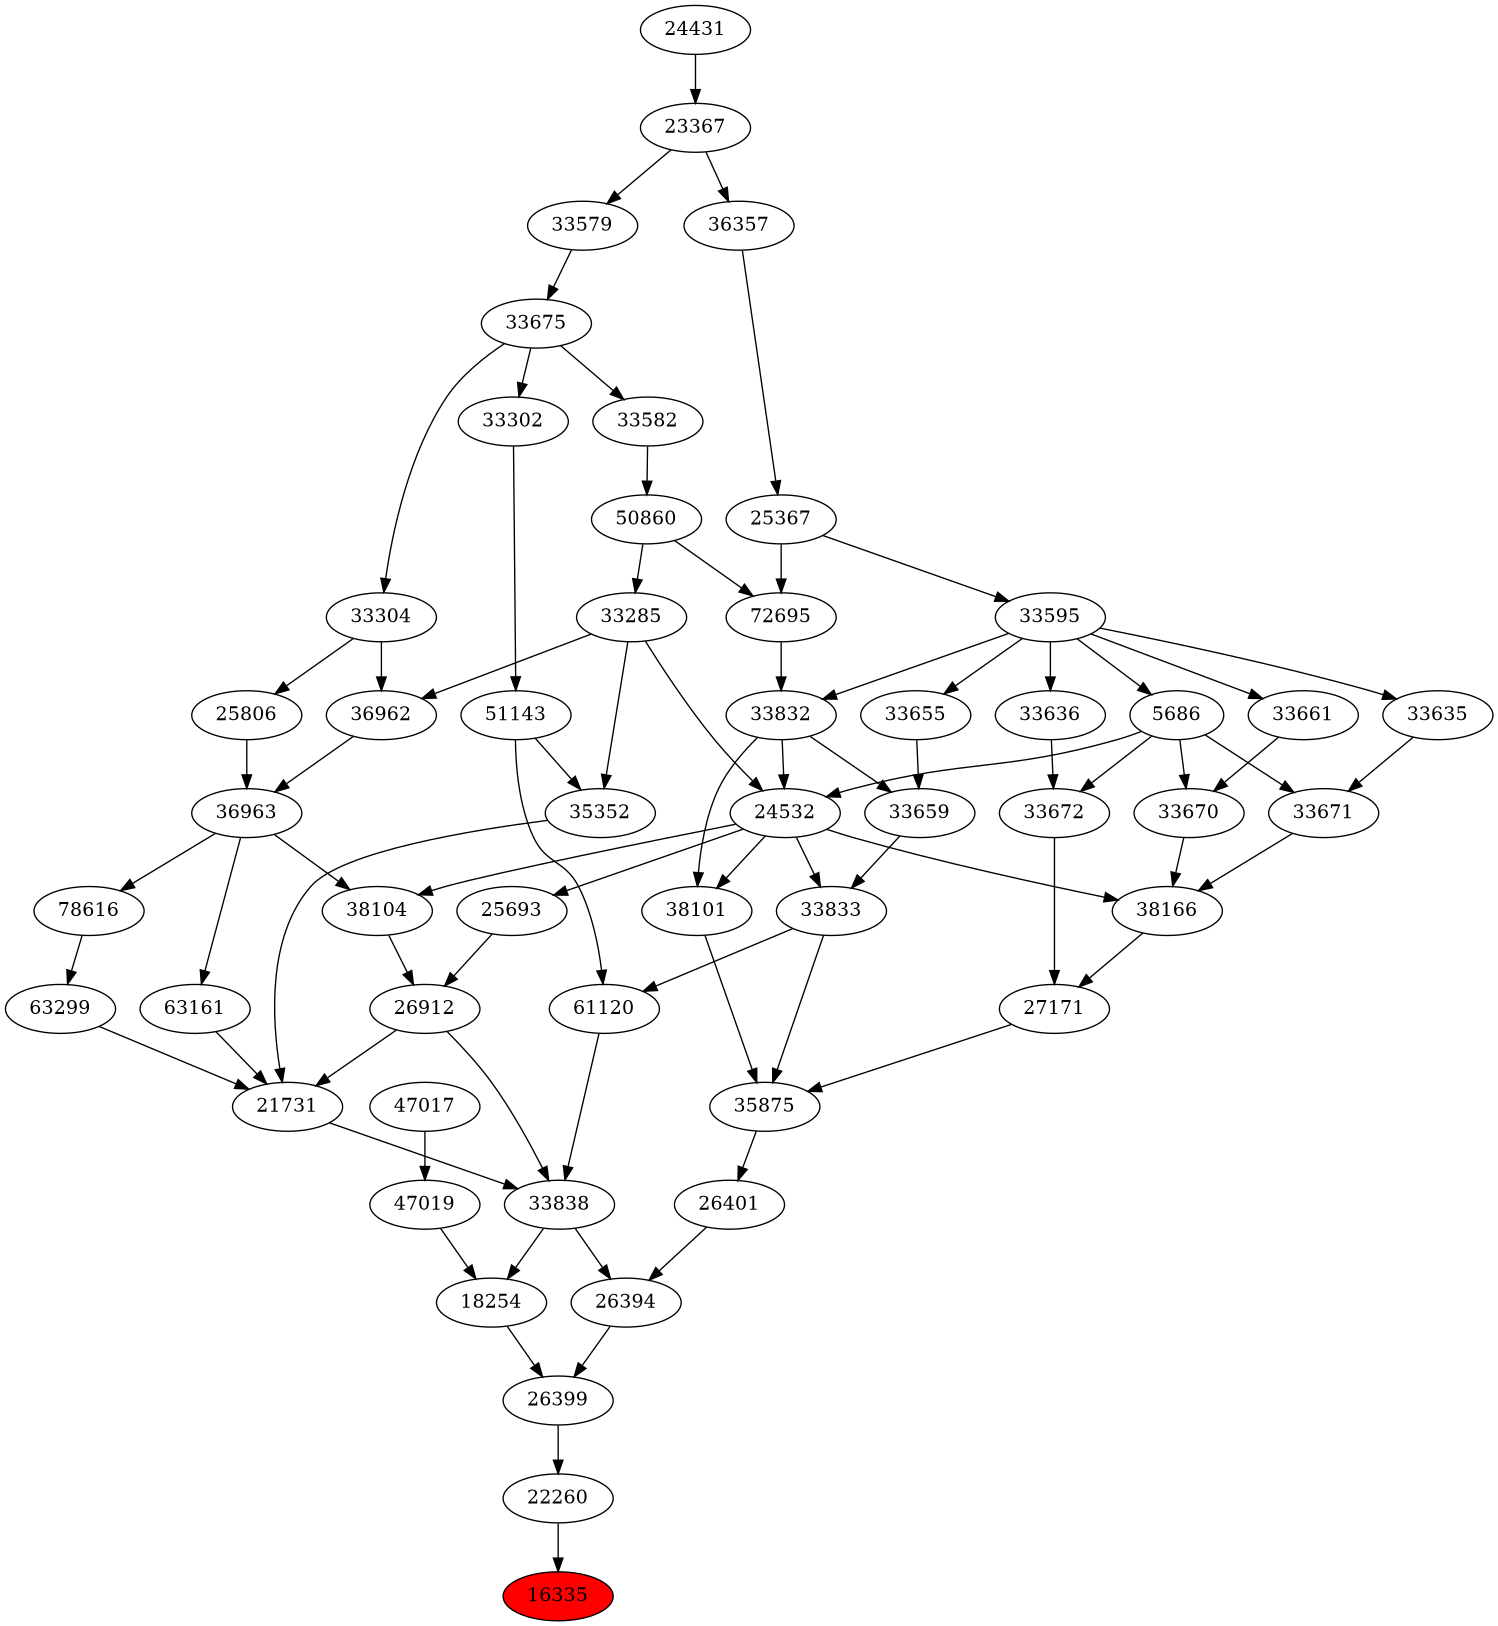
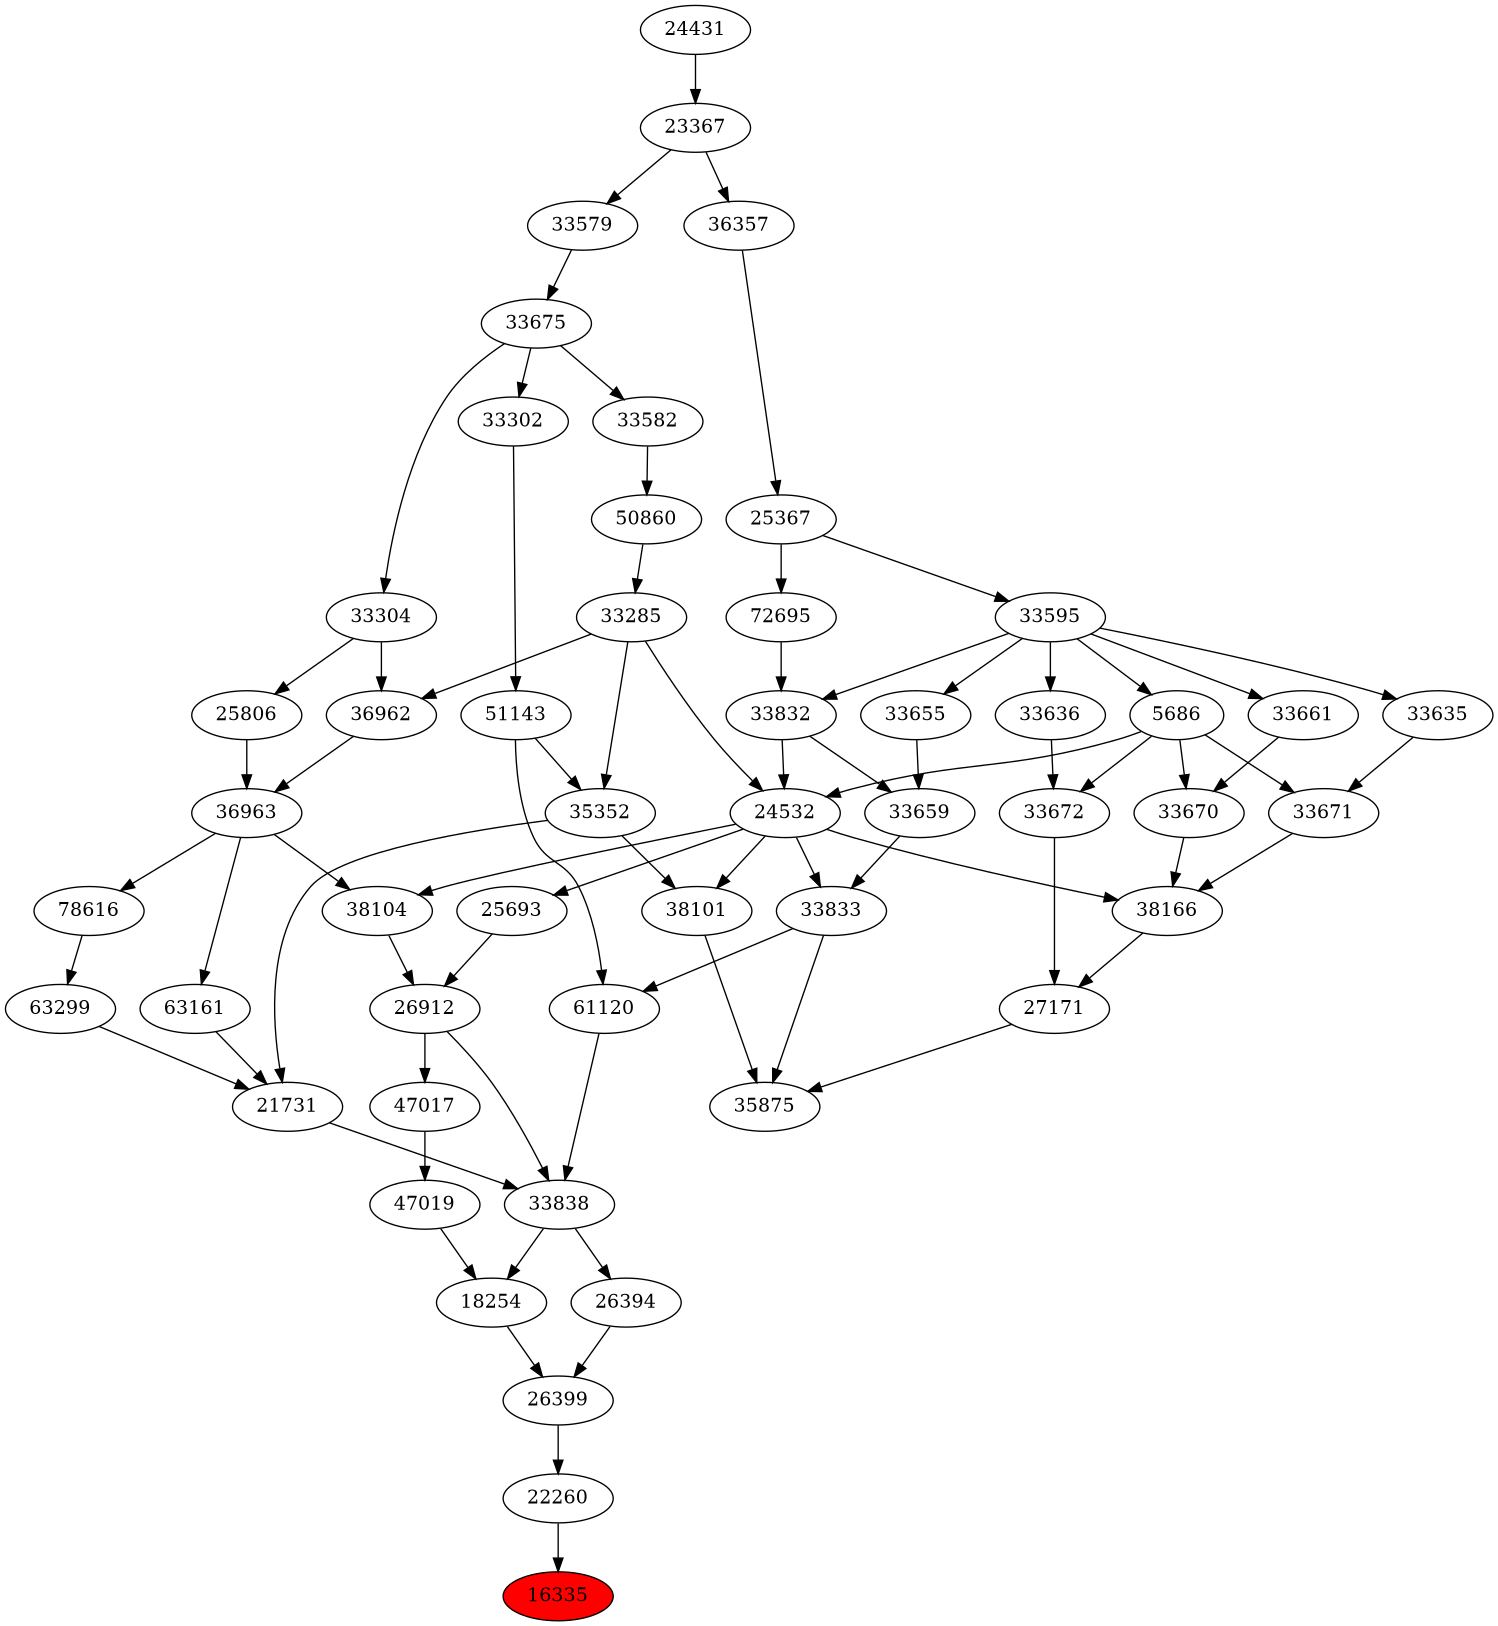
(708, 564) -> none
(714, 799) -> (642, 855)
(362, 1054) -> (425, 1051)
(729, 1205) -> none
